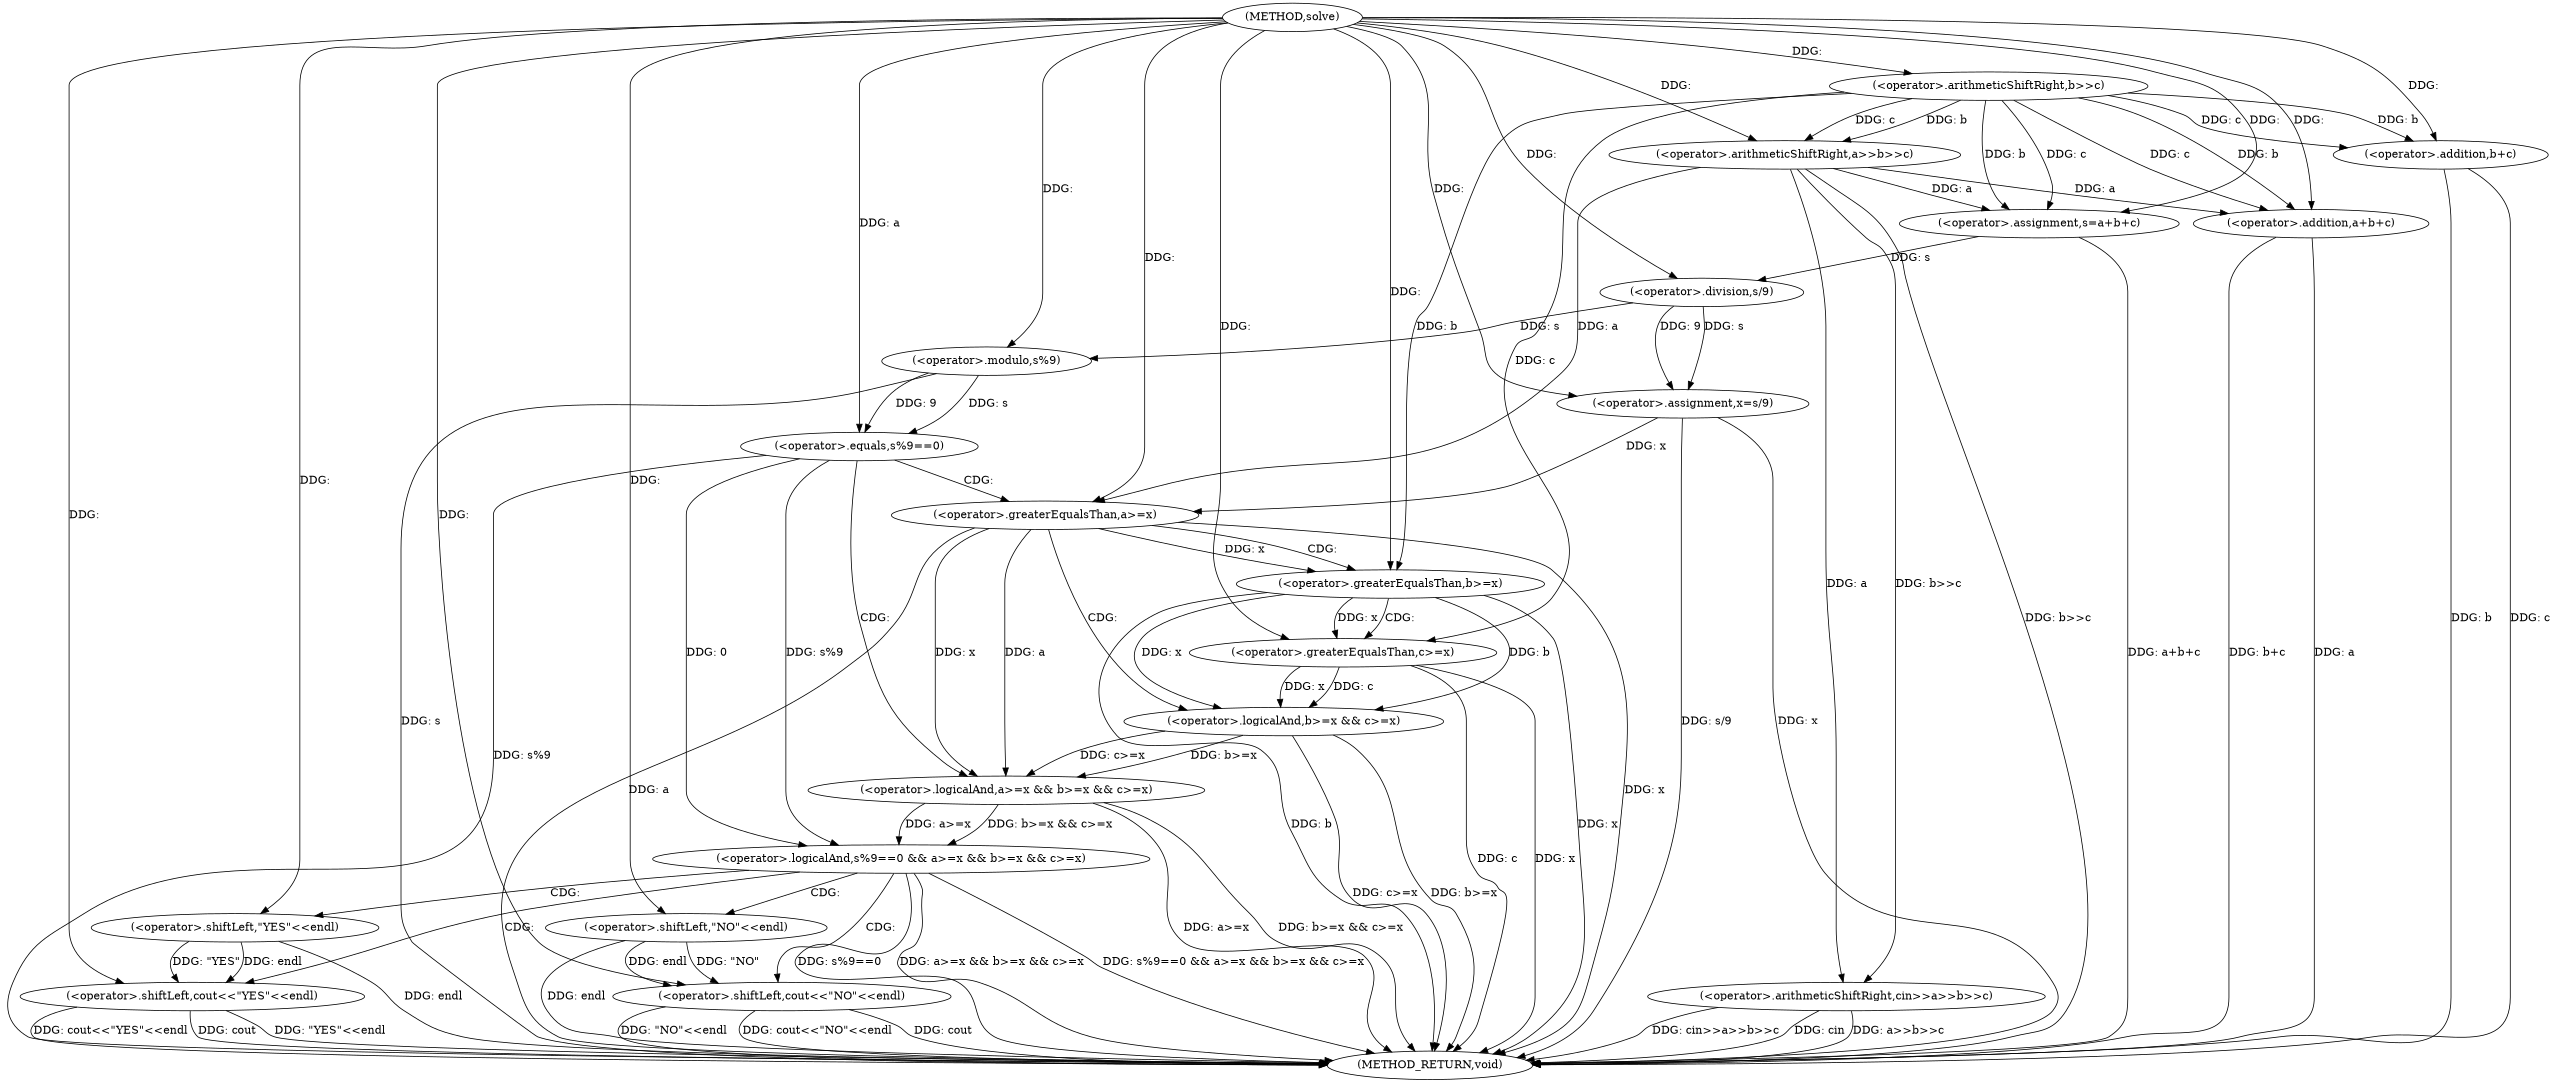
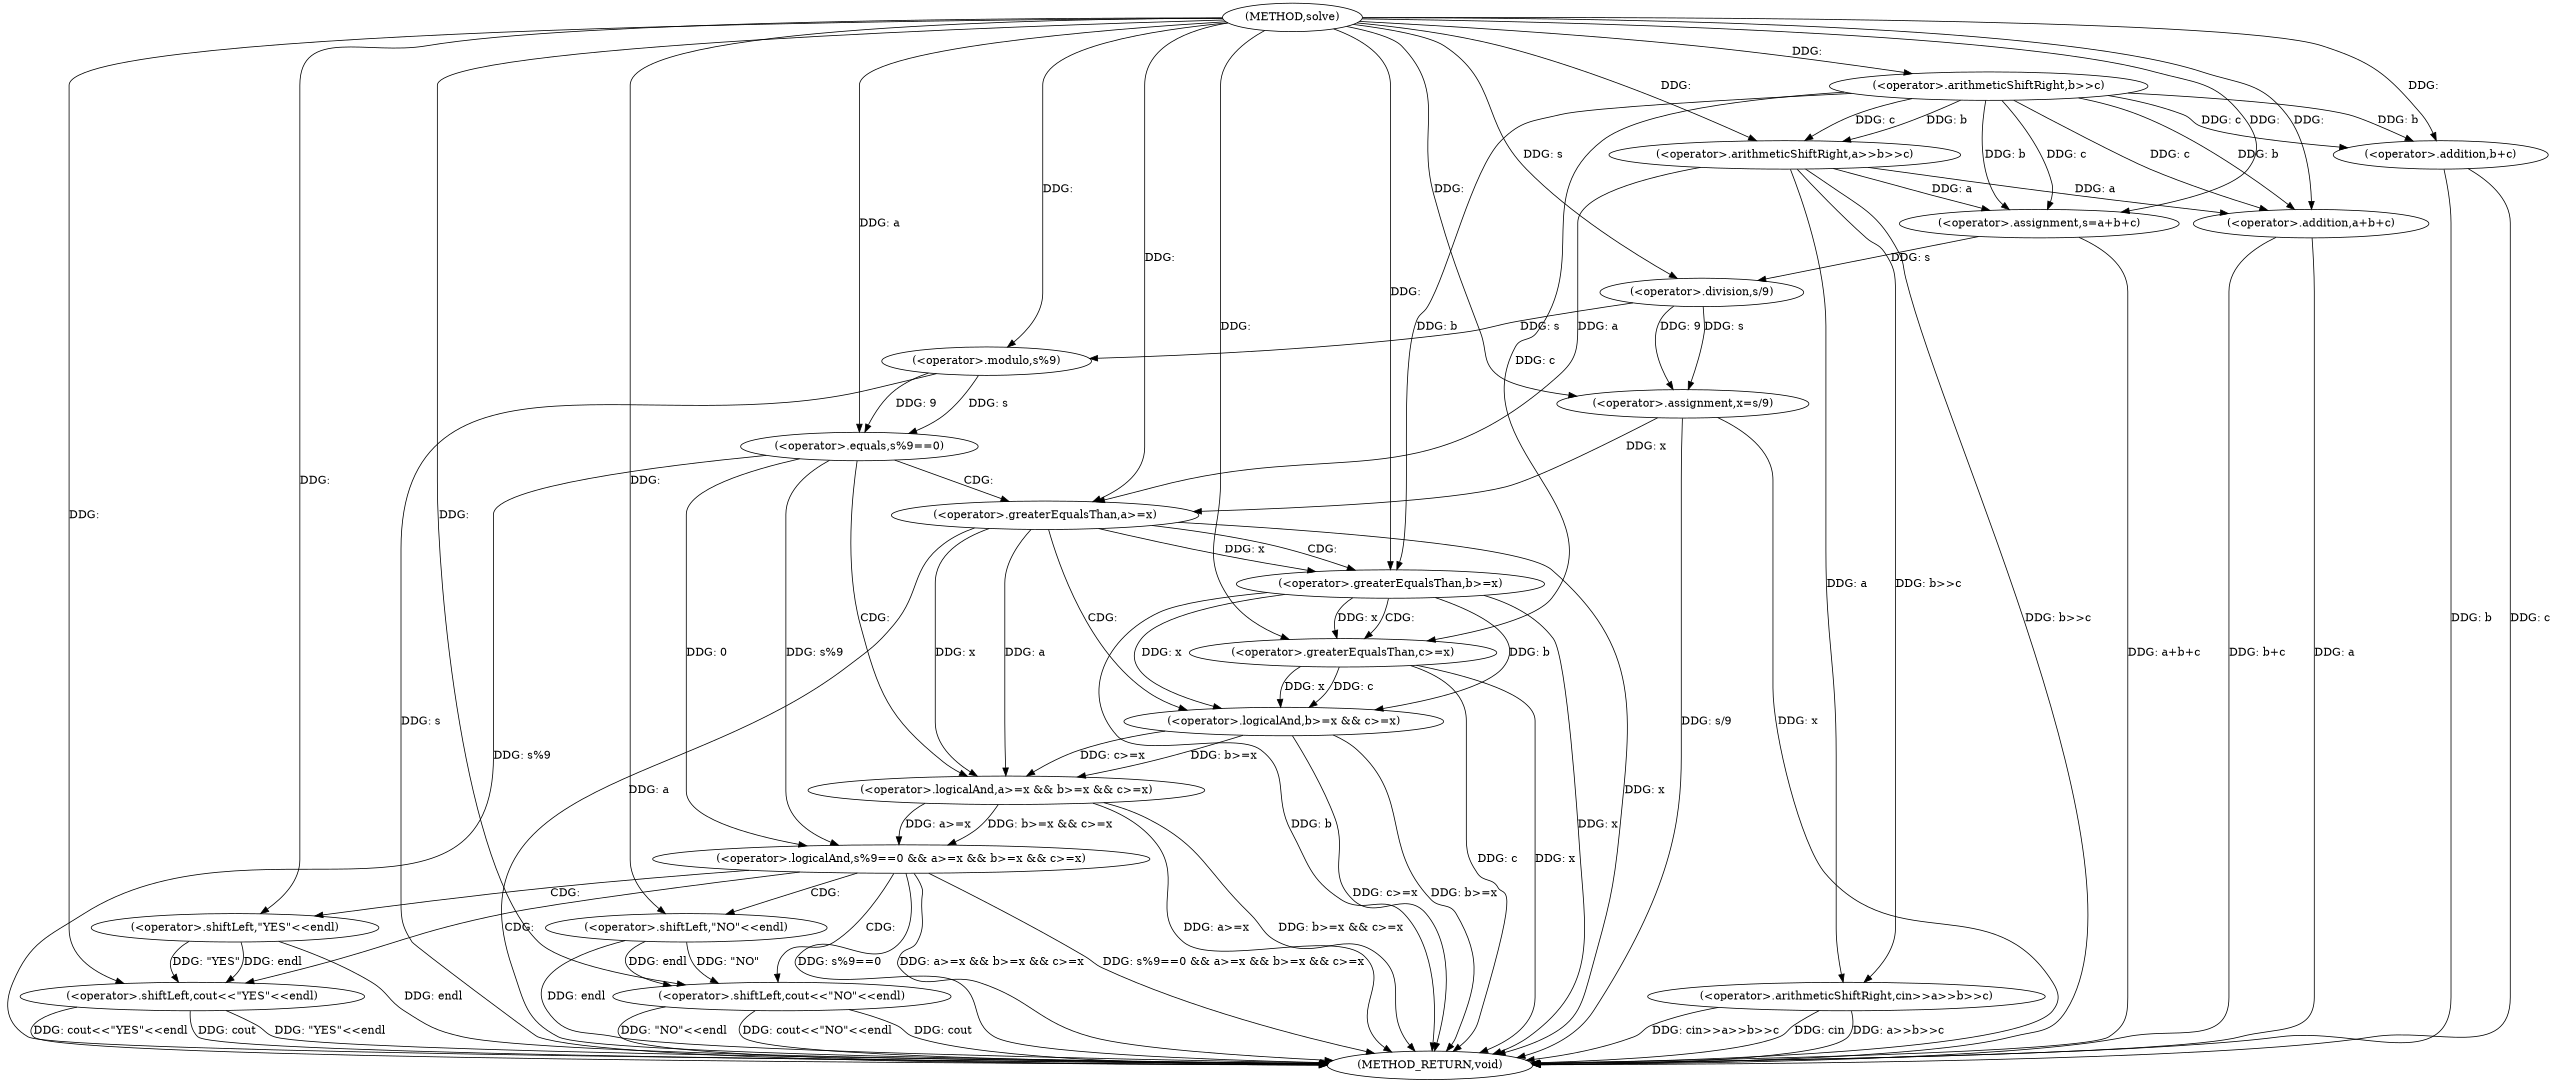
(1543, 155) -> (1543, 155)
